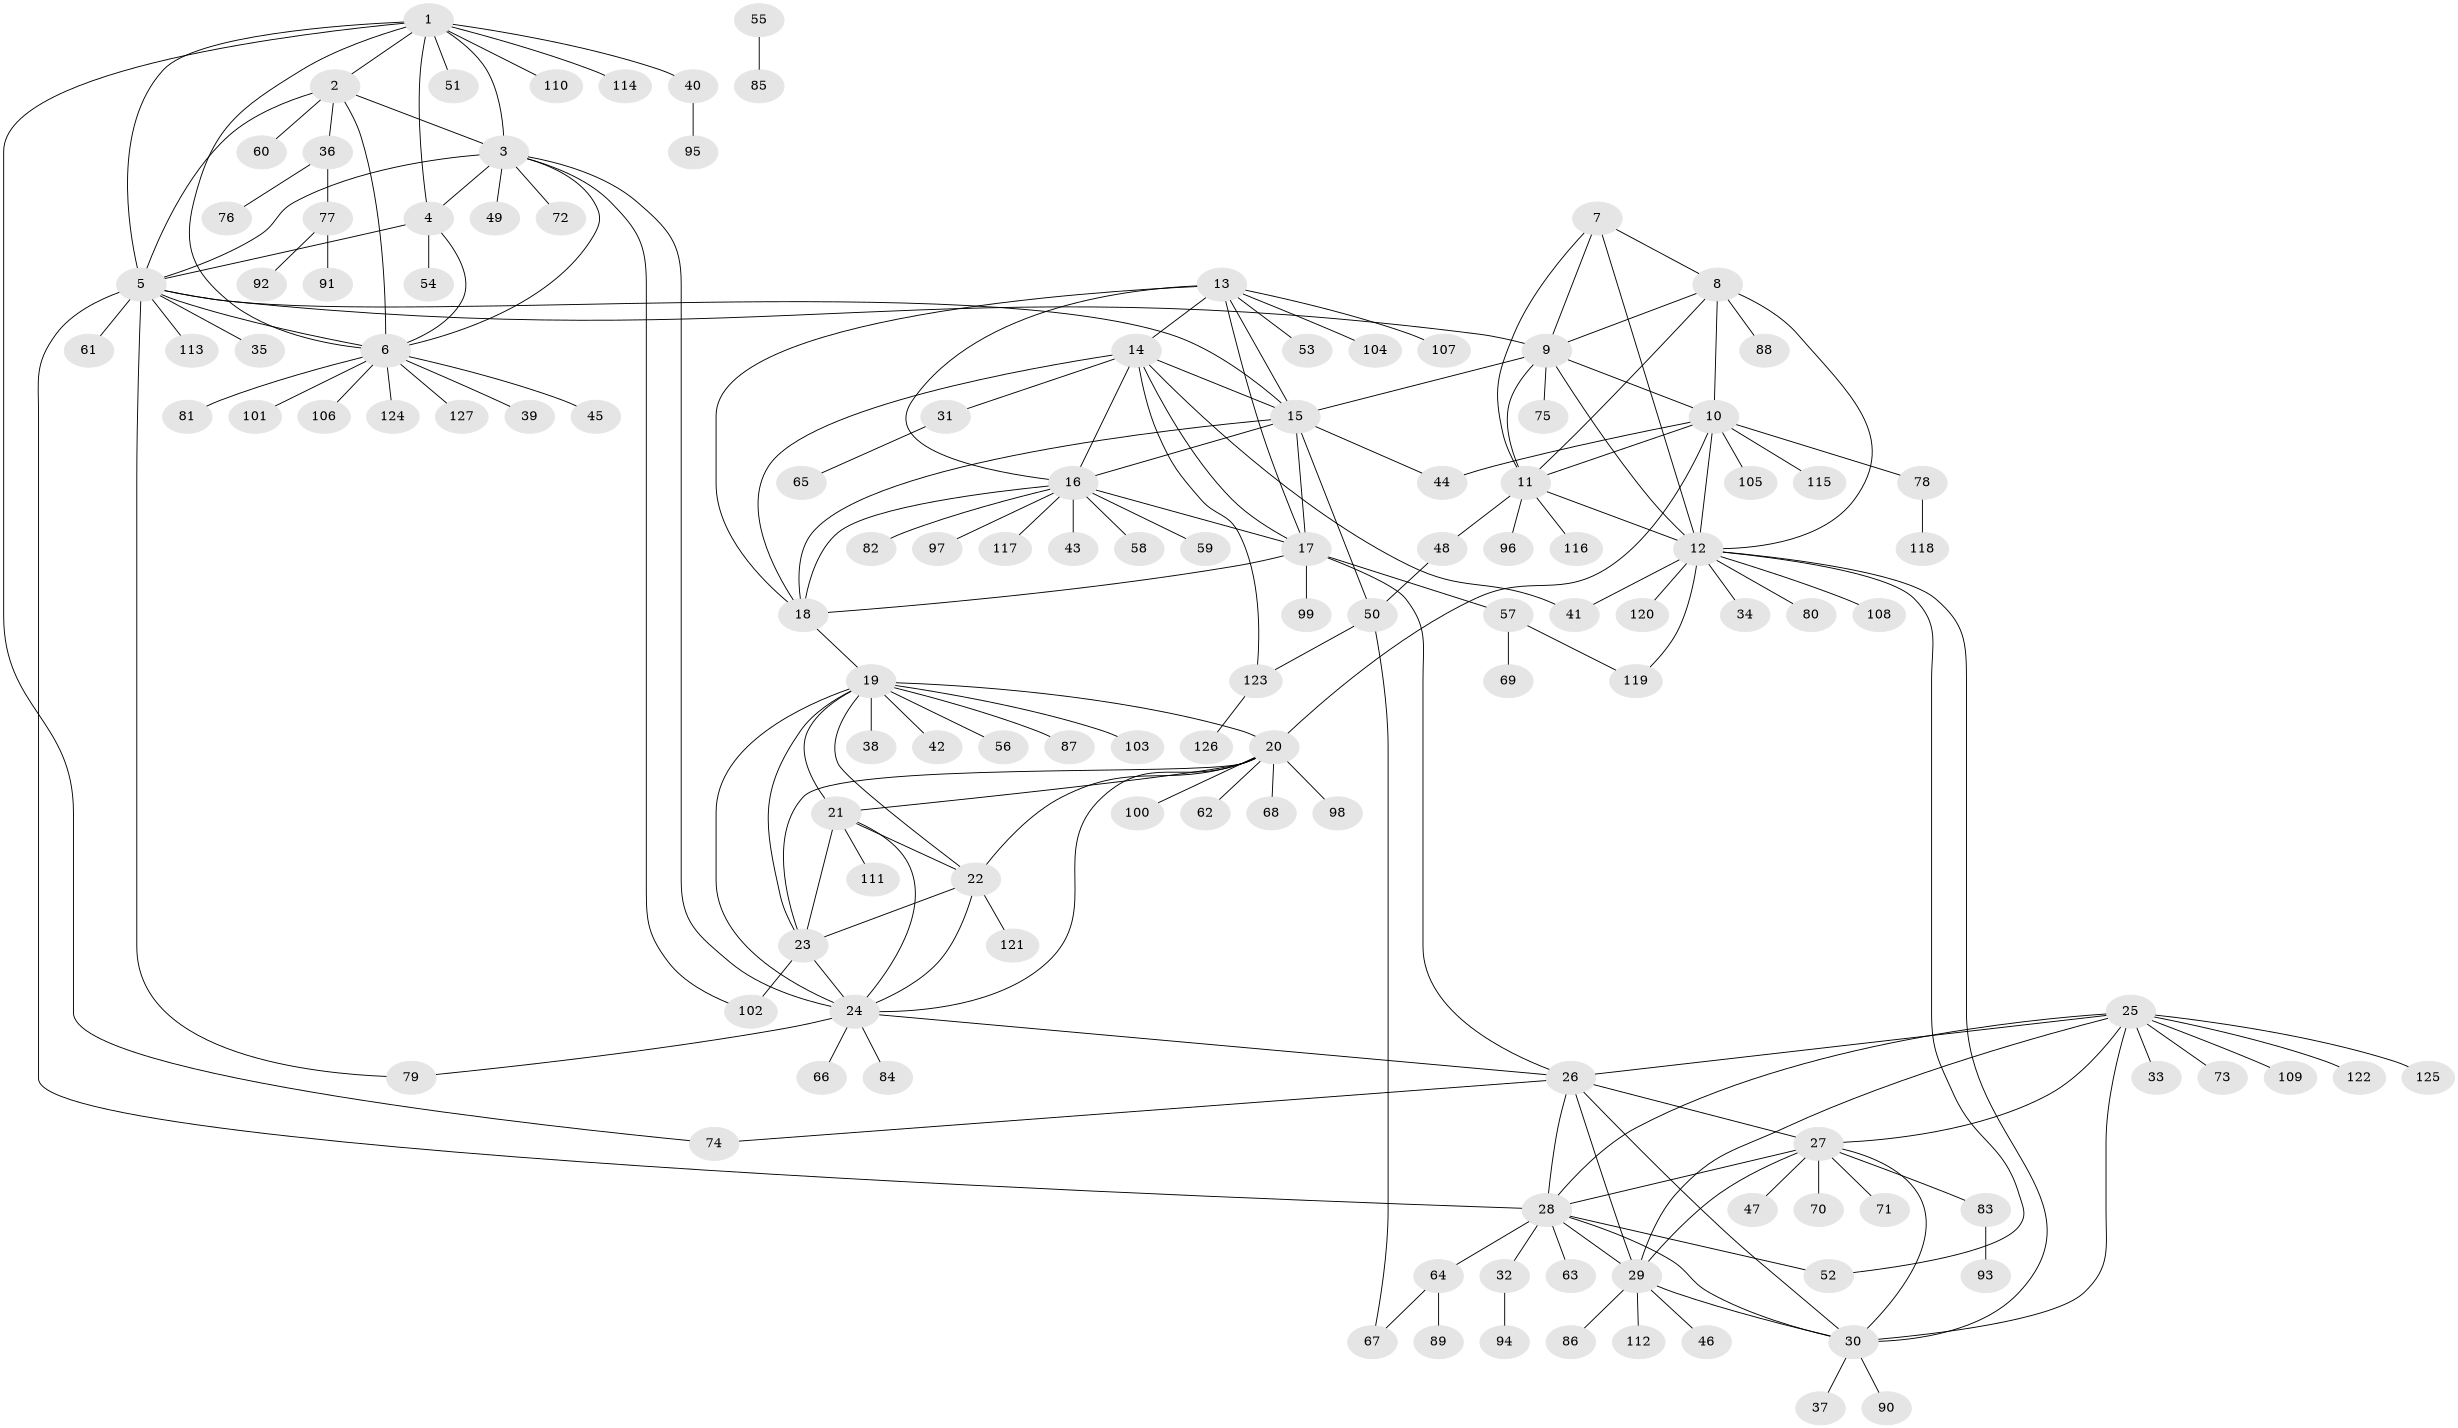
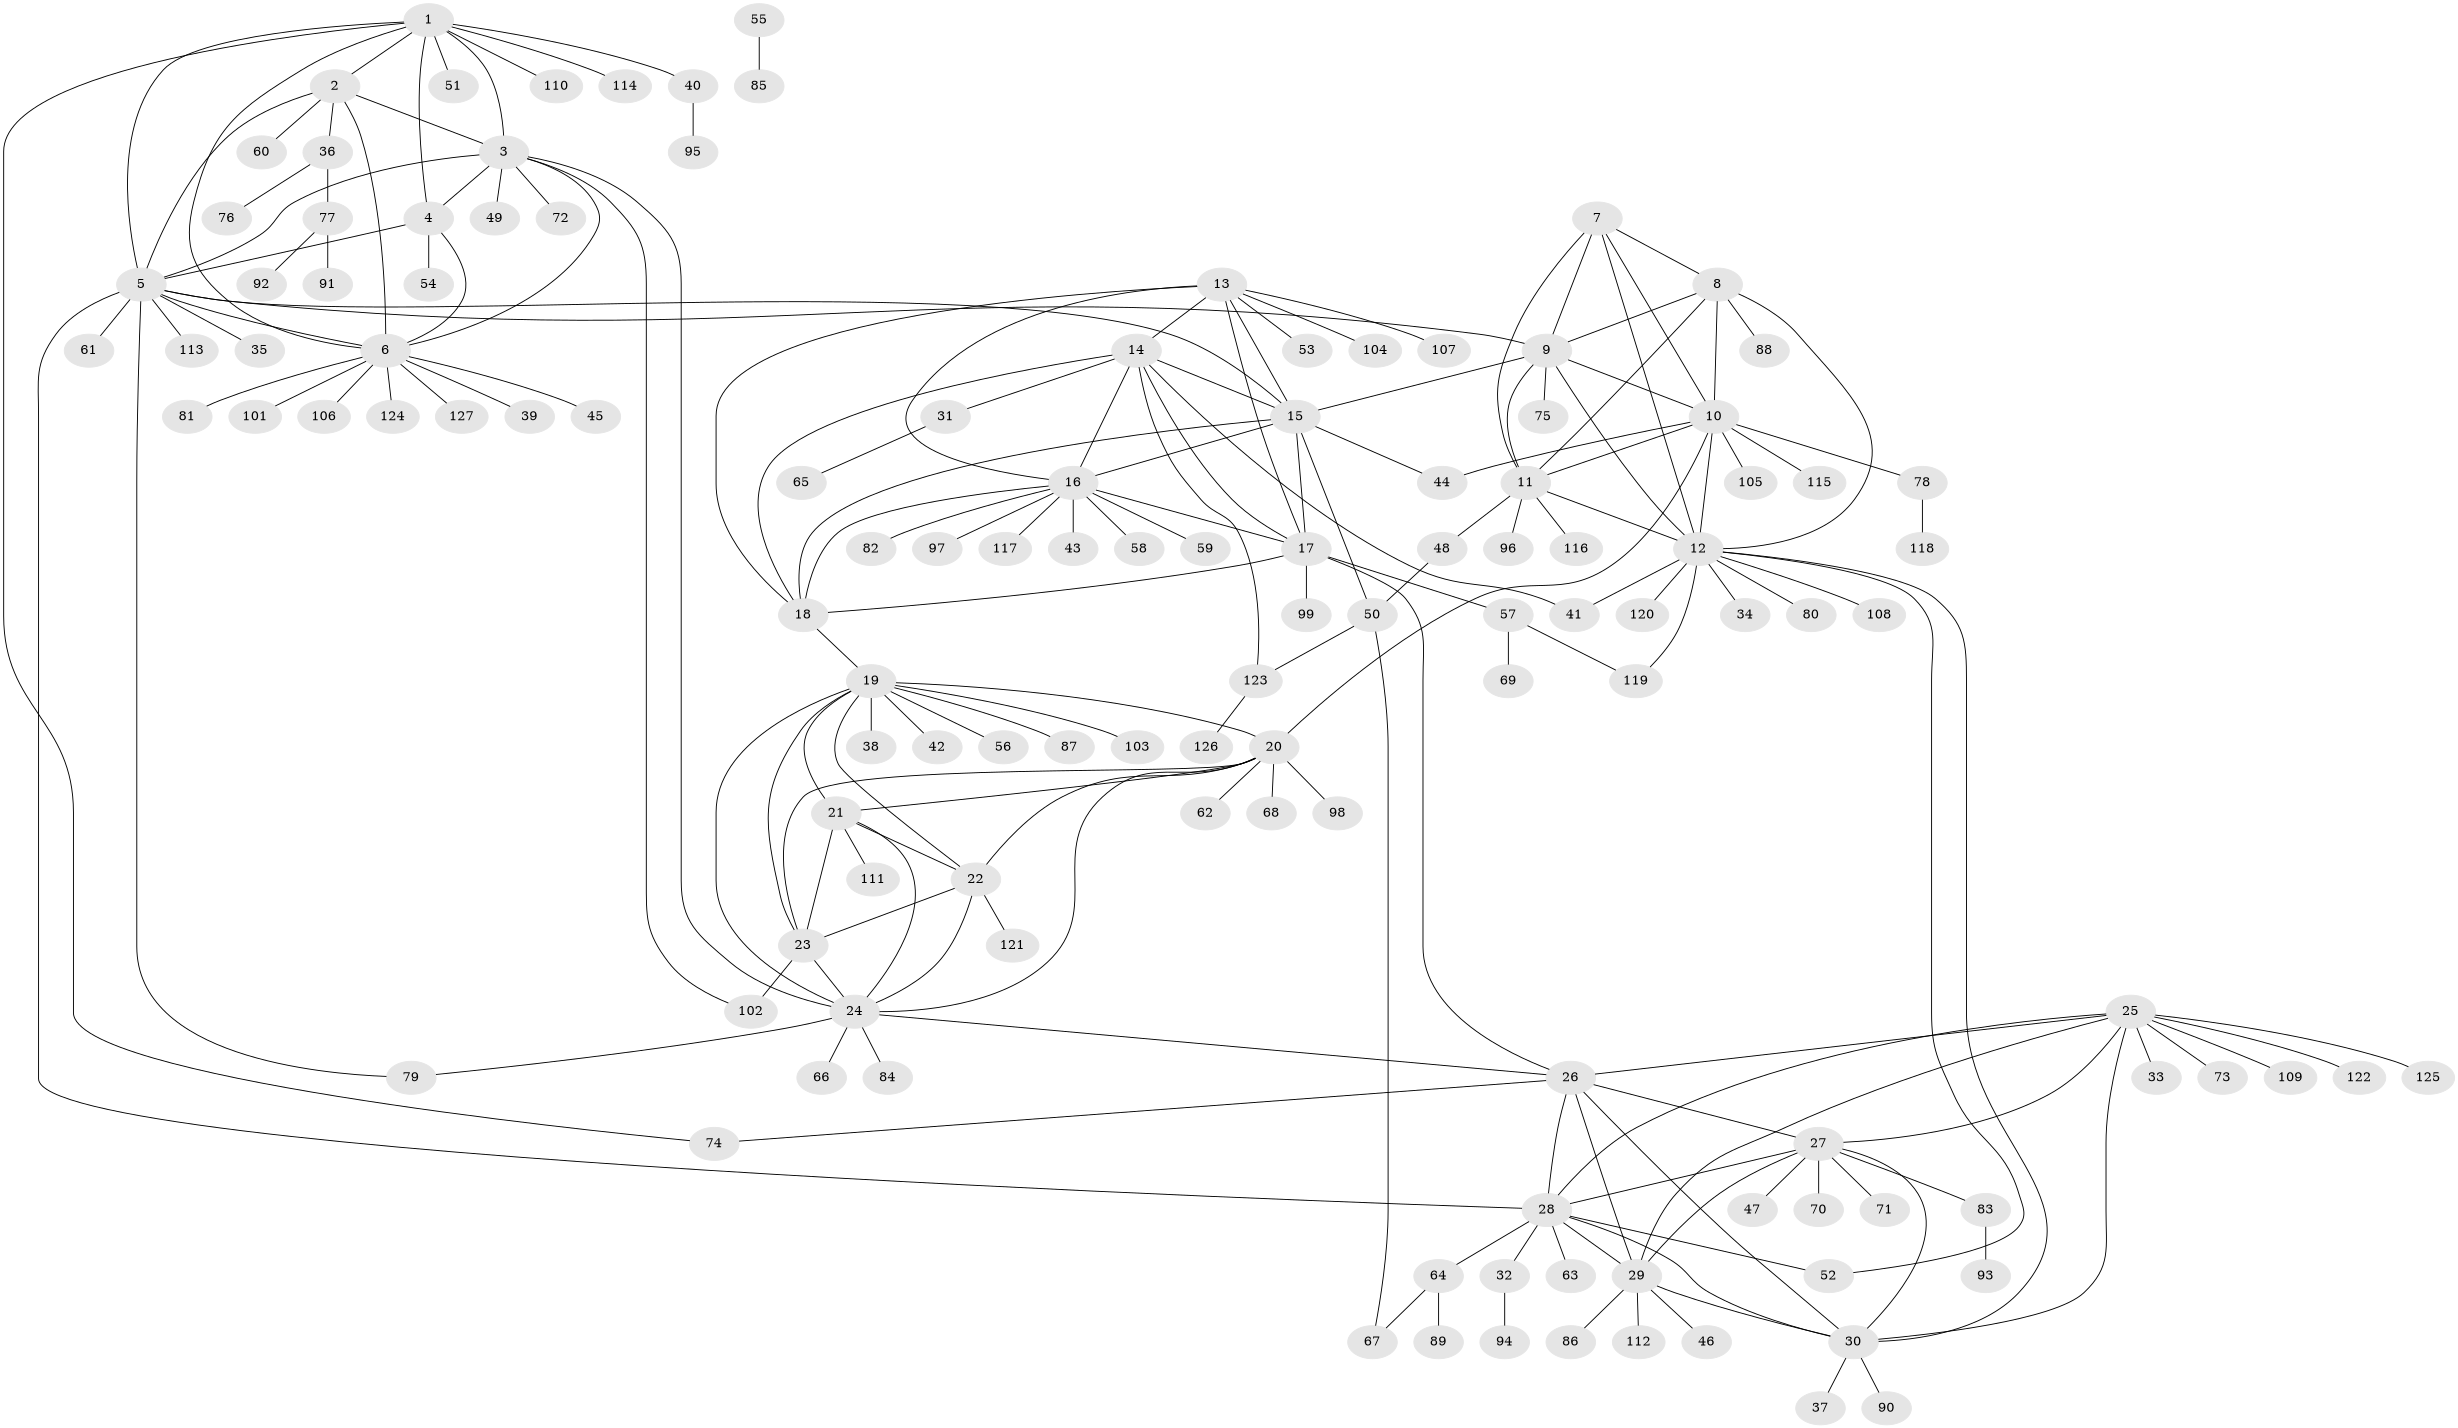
none -> (1656, 318)
(1137, 813) -> none
